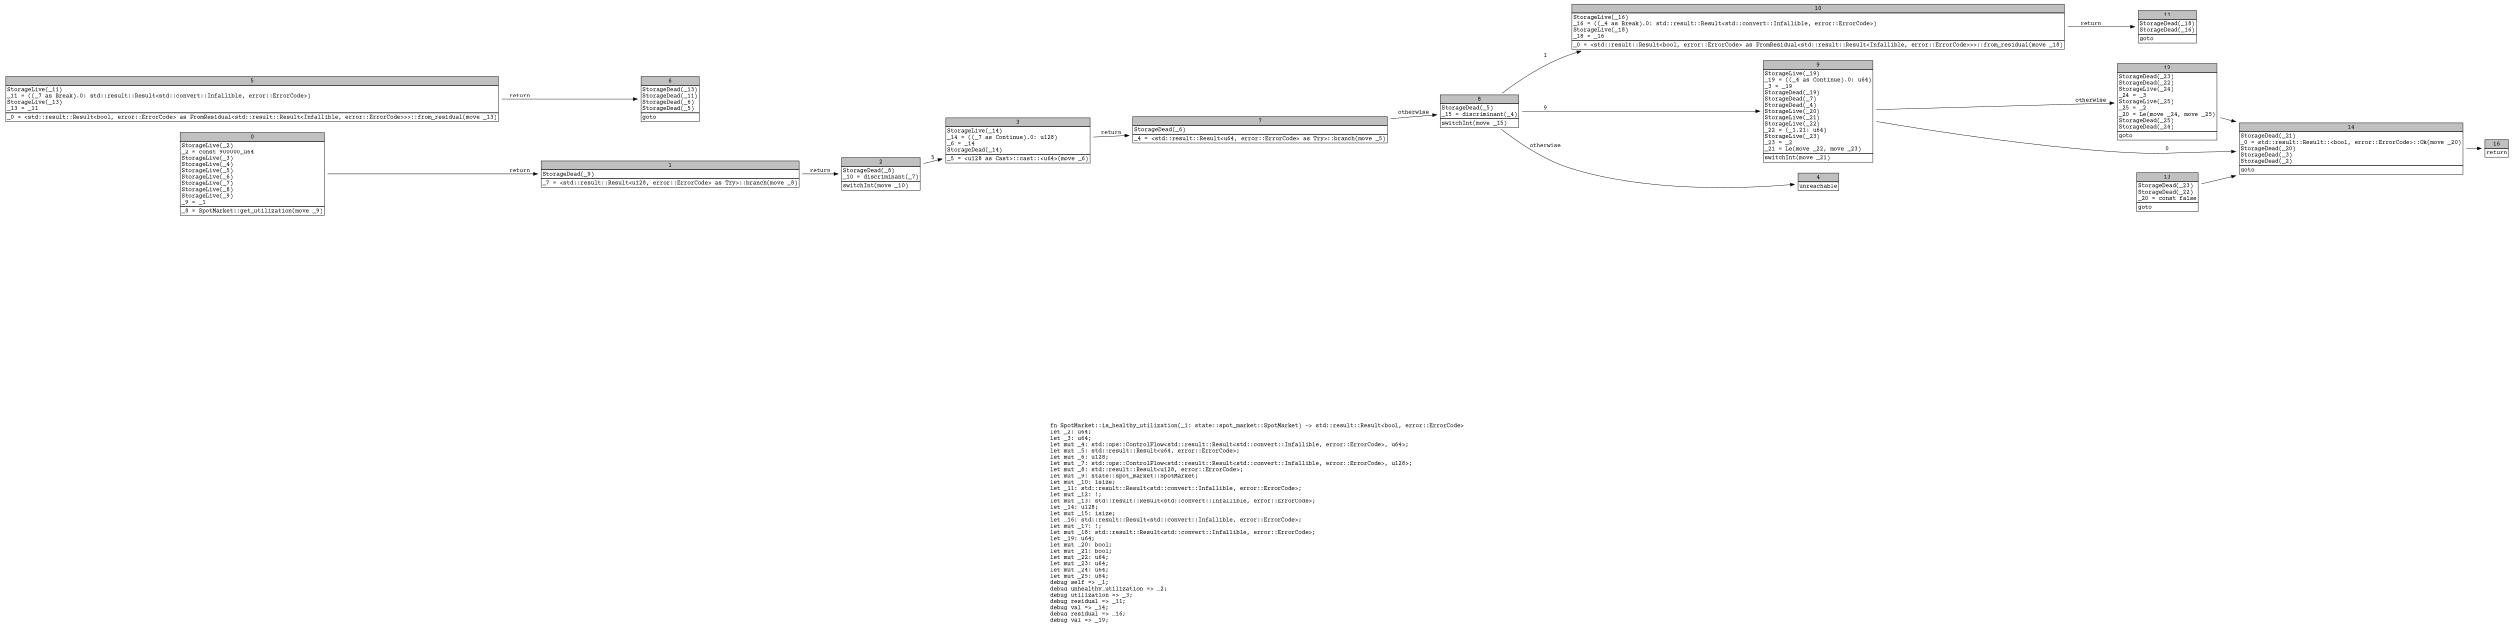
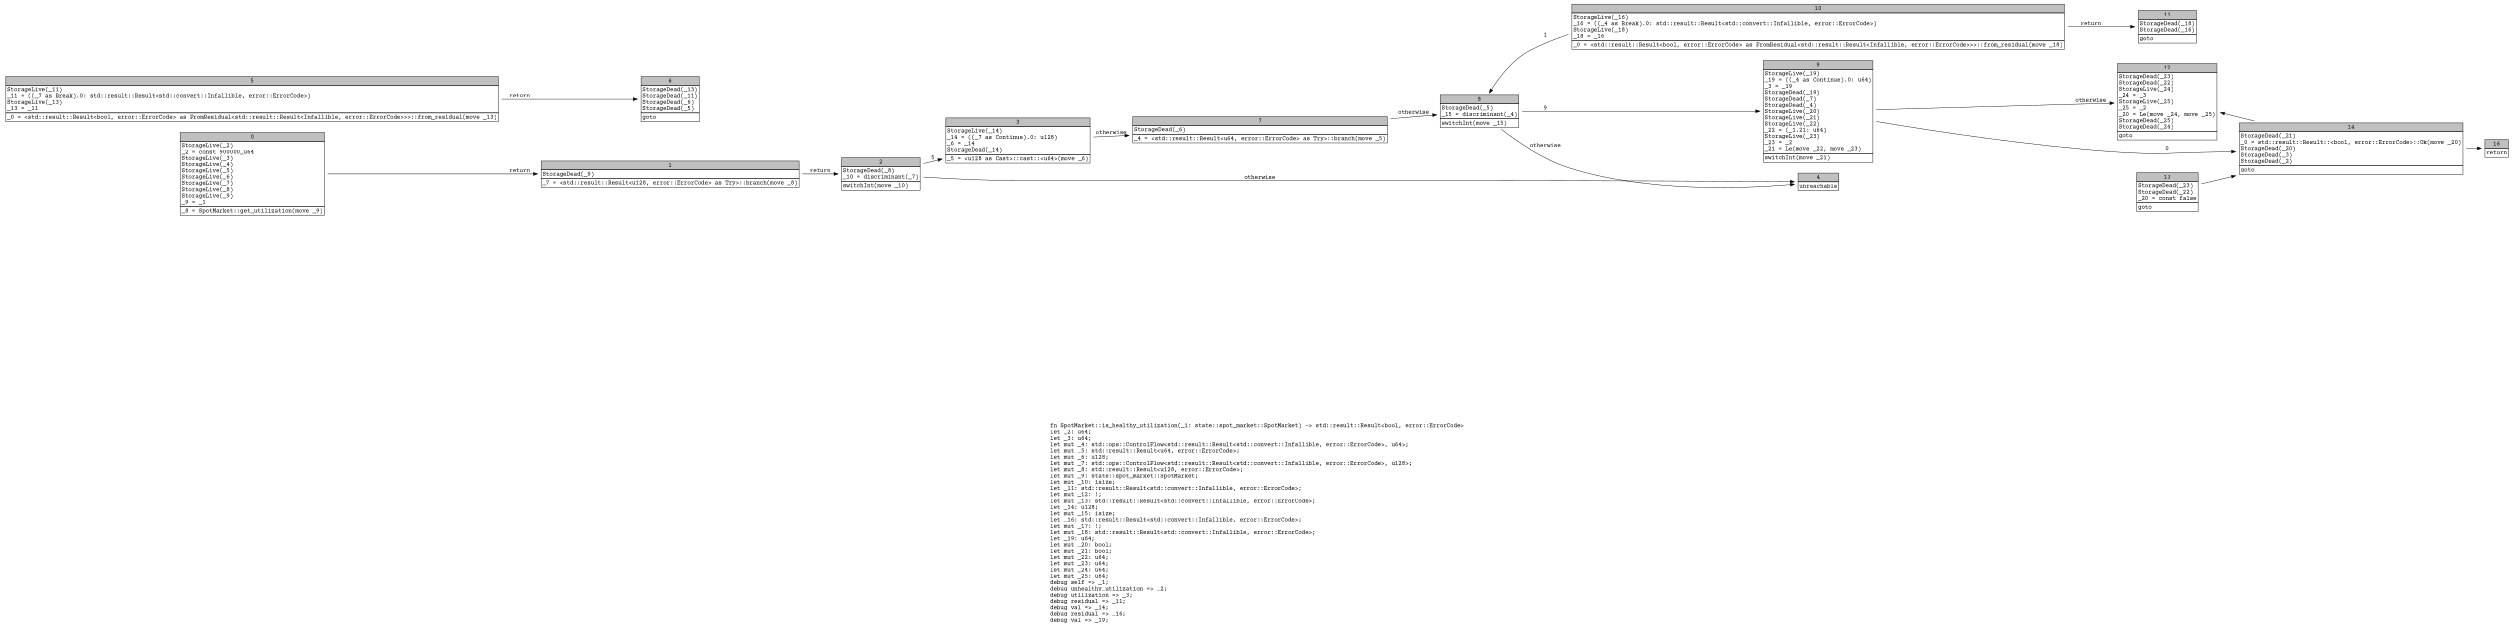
(1538, 70) -> (1524, 54)
(2226, 119) -> (2240, 117)
(1111, 133) -> (1111, 133)
none -> (1357, 181)
